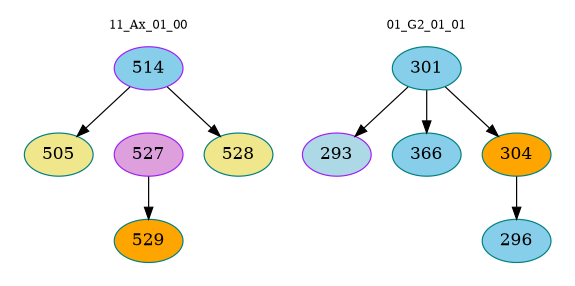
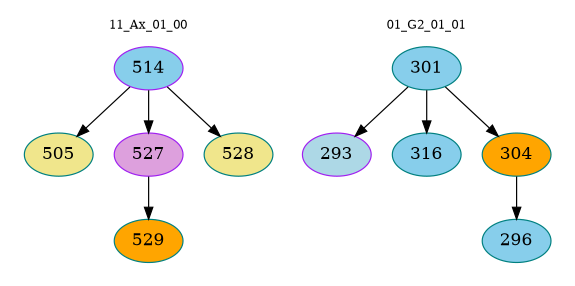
none -> (149, 106)
(427, 155) -> (427, 155)
